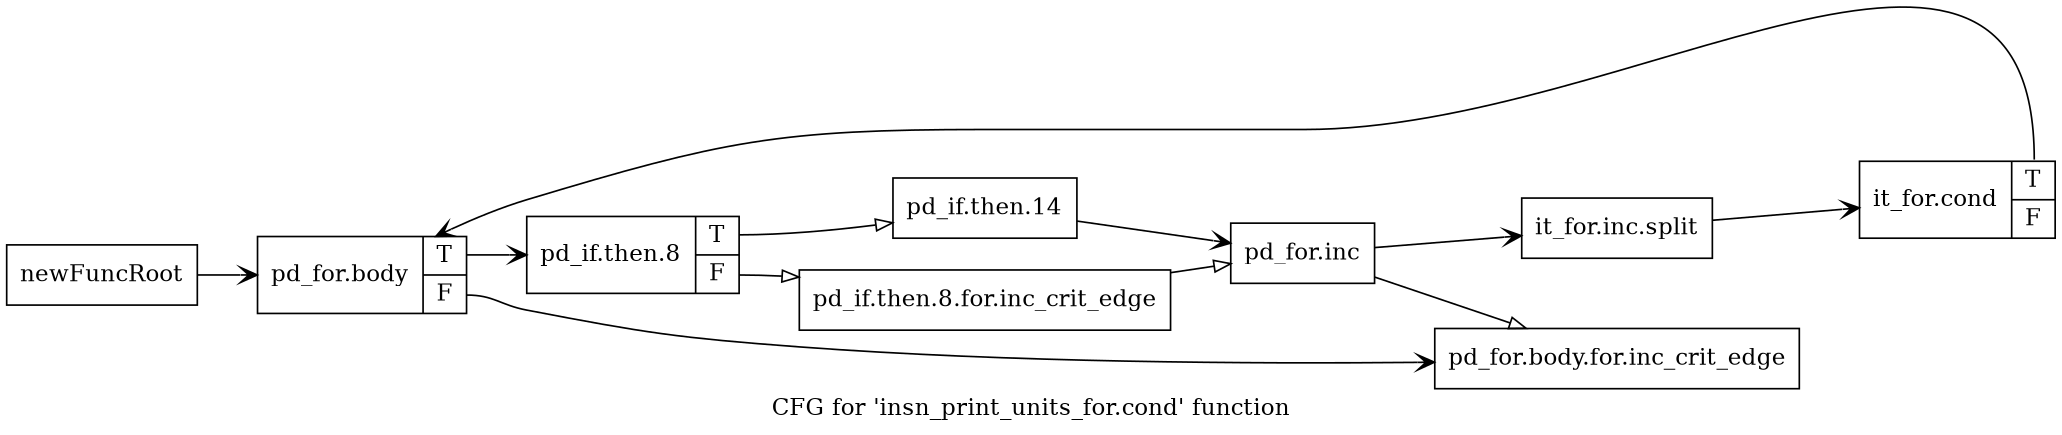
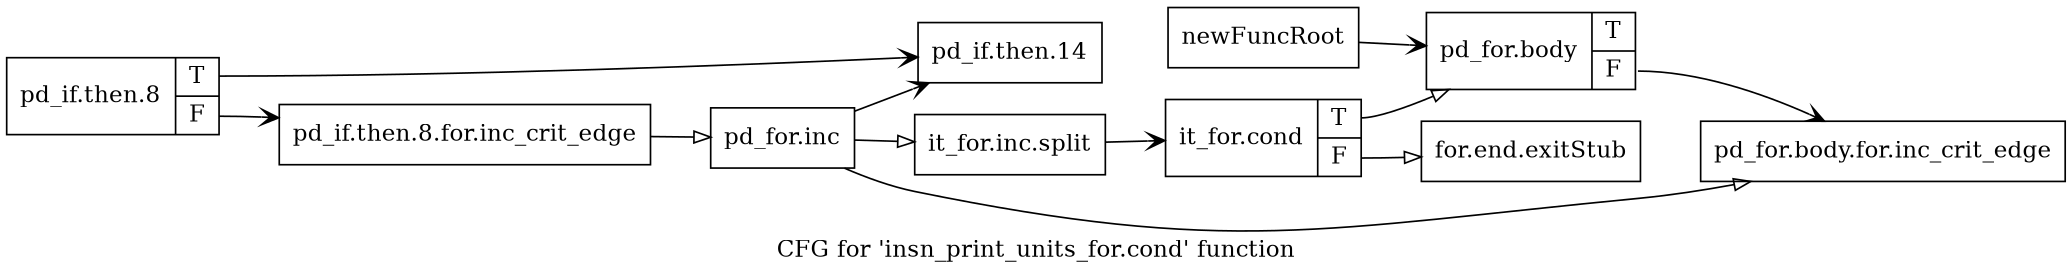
(1292, 129) -> (1398, 110)
none -> (1531, 151)
(1145, 231) -> (884, 100)
(807, 232) -> (560, 71)
(1440, 242) -> (876, 141)
(488, 255) -> none
(761, 275) -> (240, 116)
